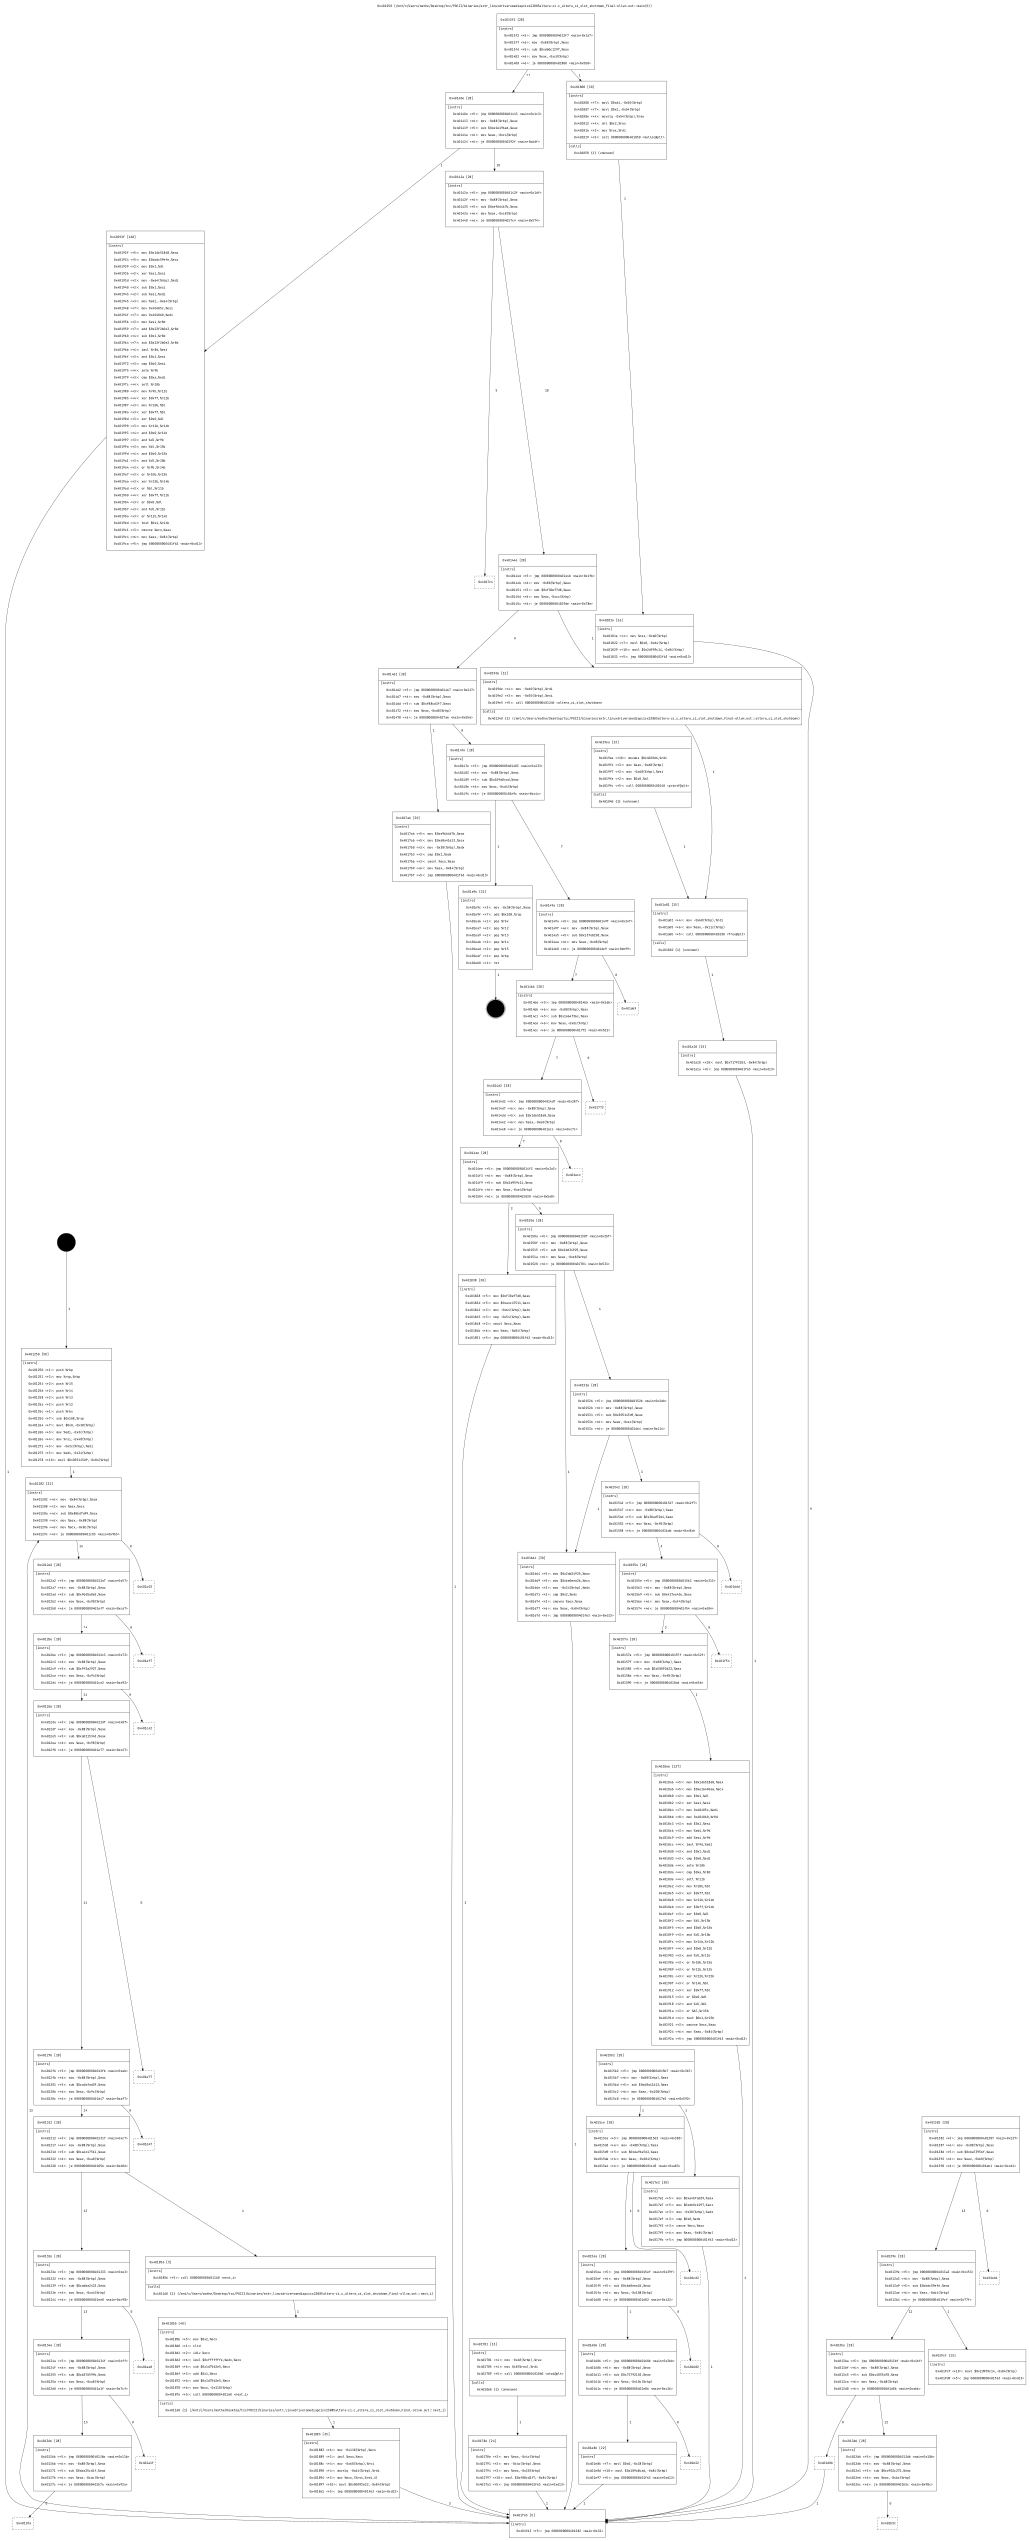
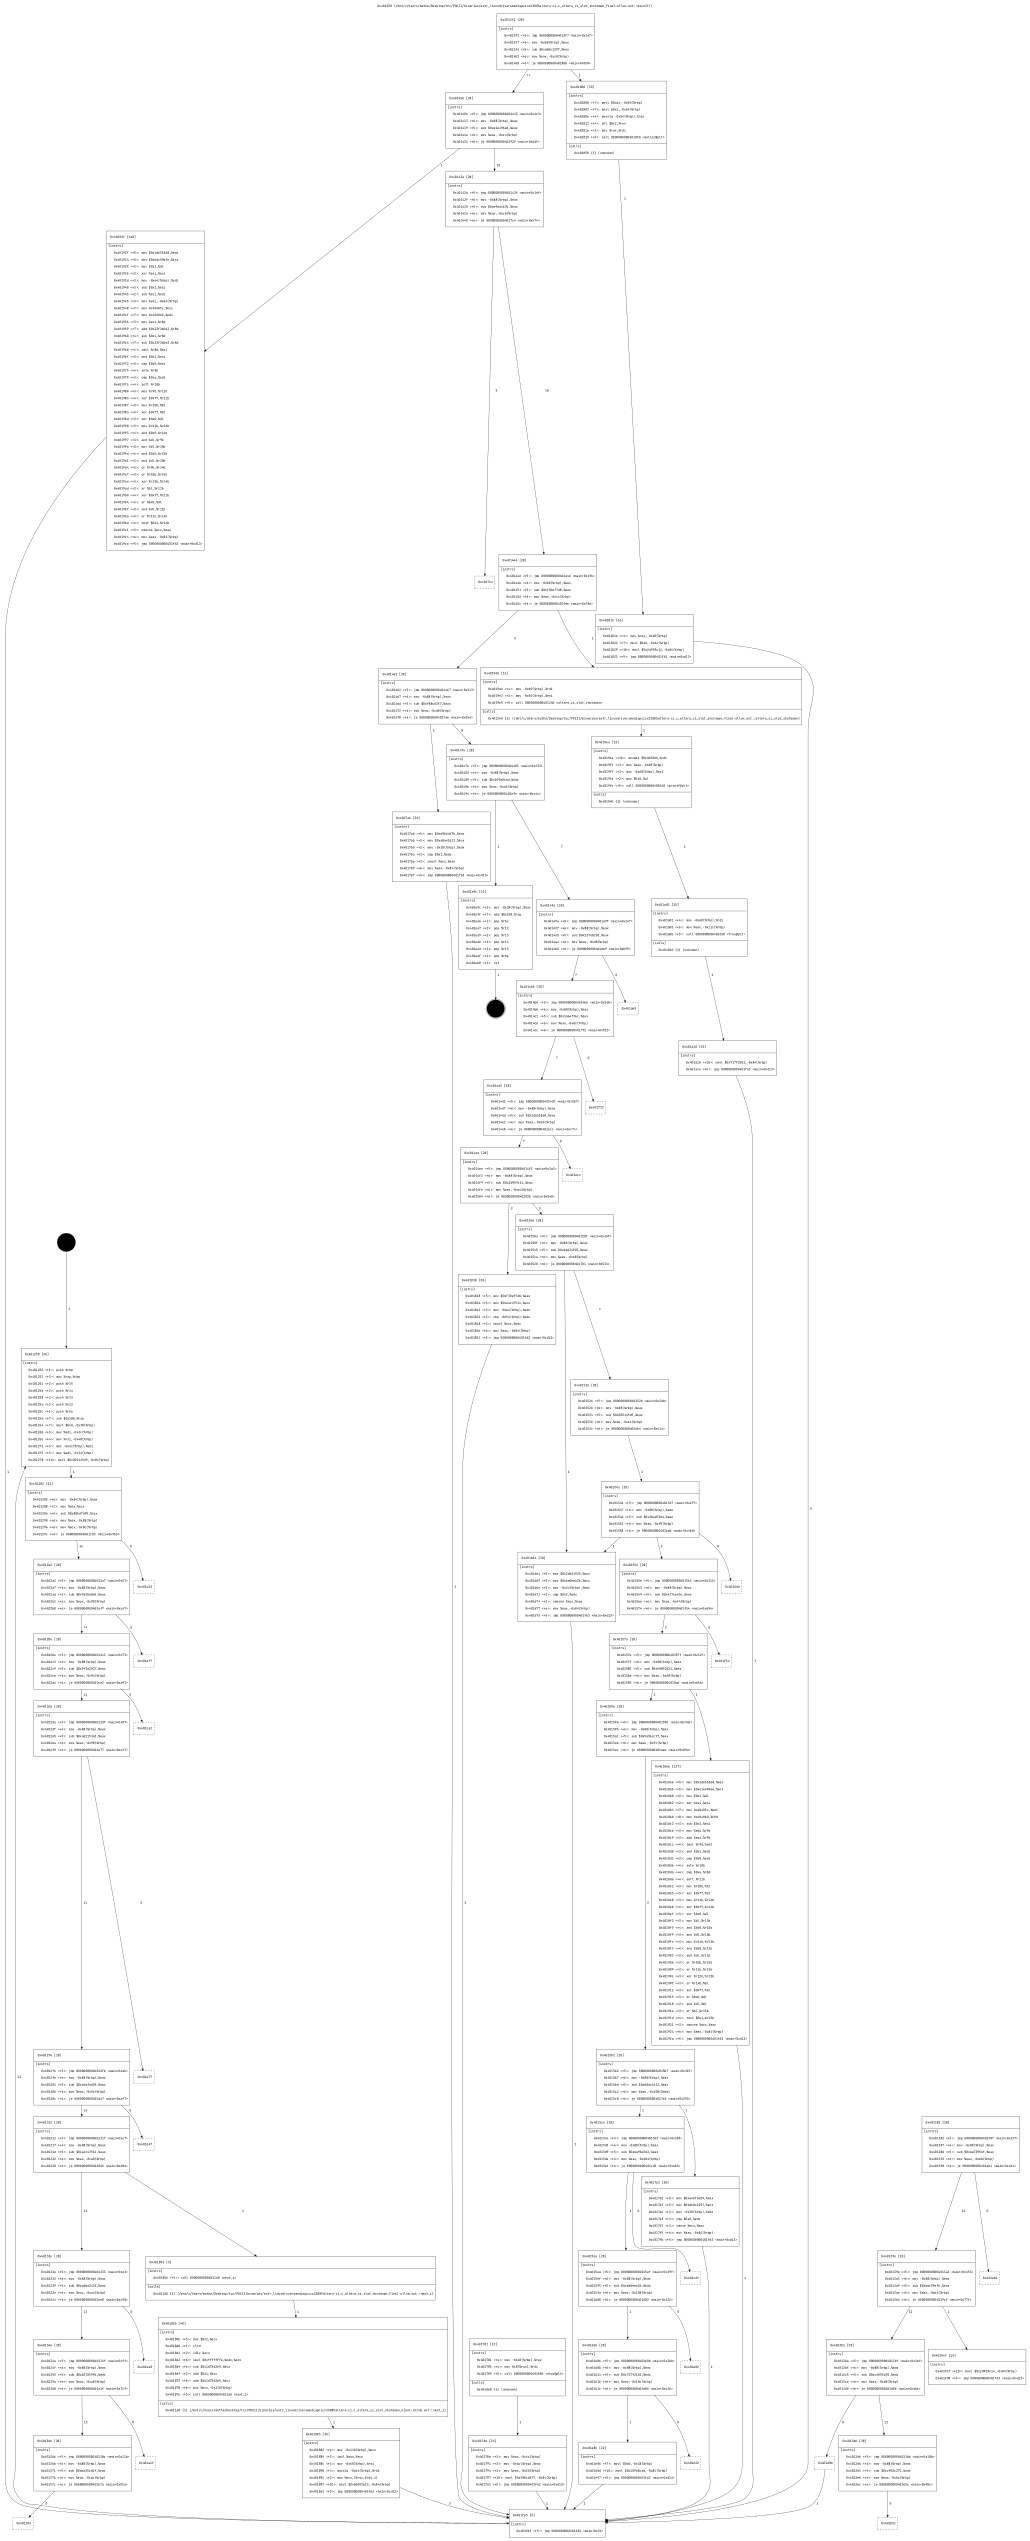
(711, 808) -> (641, 729)
(591, 1492) -> (613, 1544)
none -> (645, 1728)
(27, 2260) -> (16, 2229)
